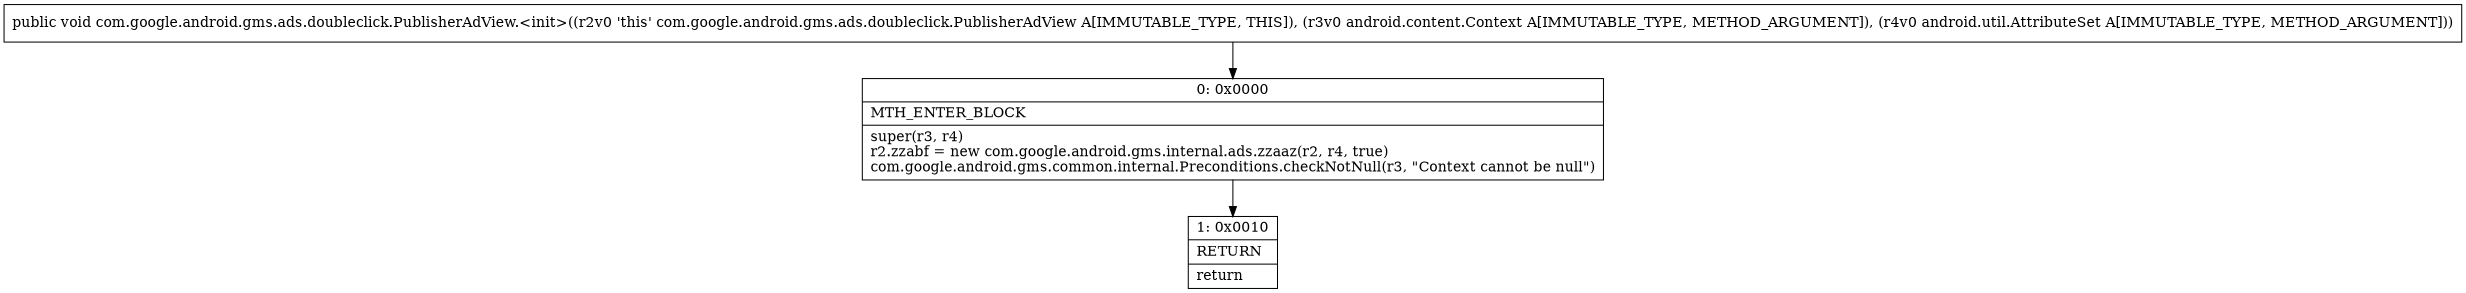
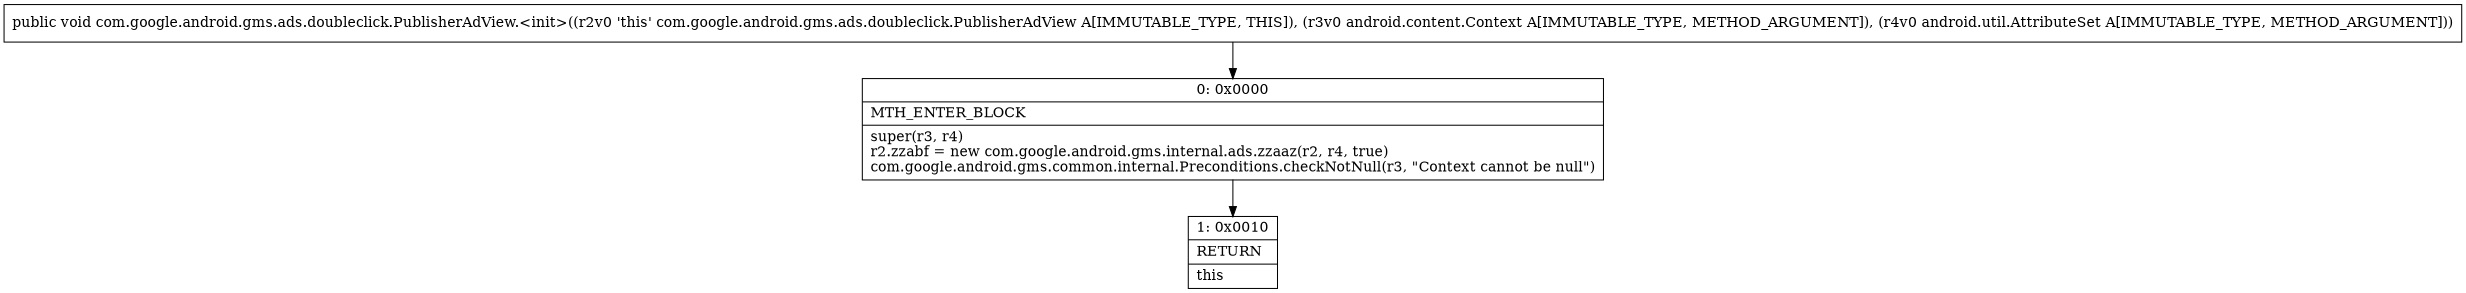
(1220, 276) -> (1211, 276)
